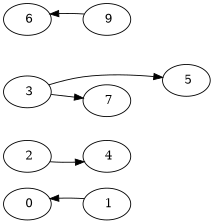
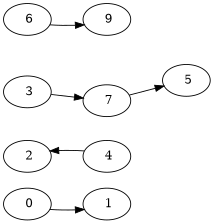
(72, 14) -> (63, 25)
(101, 75) -> (142, 92)
(63, 162) -> (72, 150)
(72, 198) -> (63, 210)
